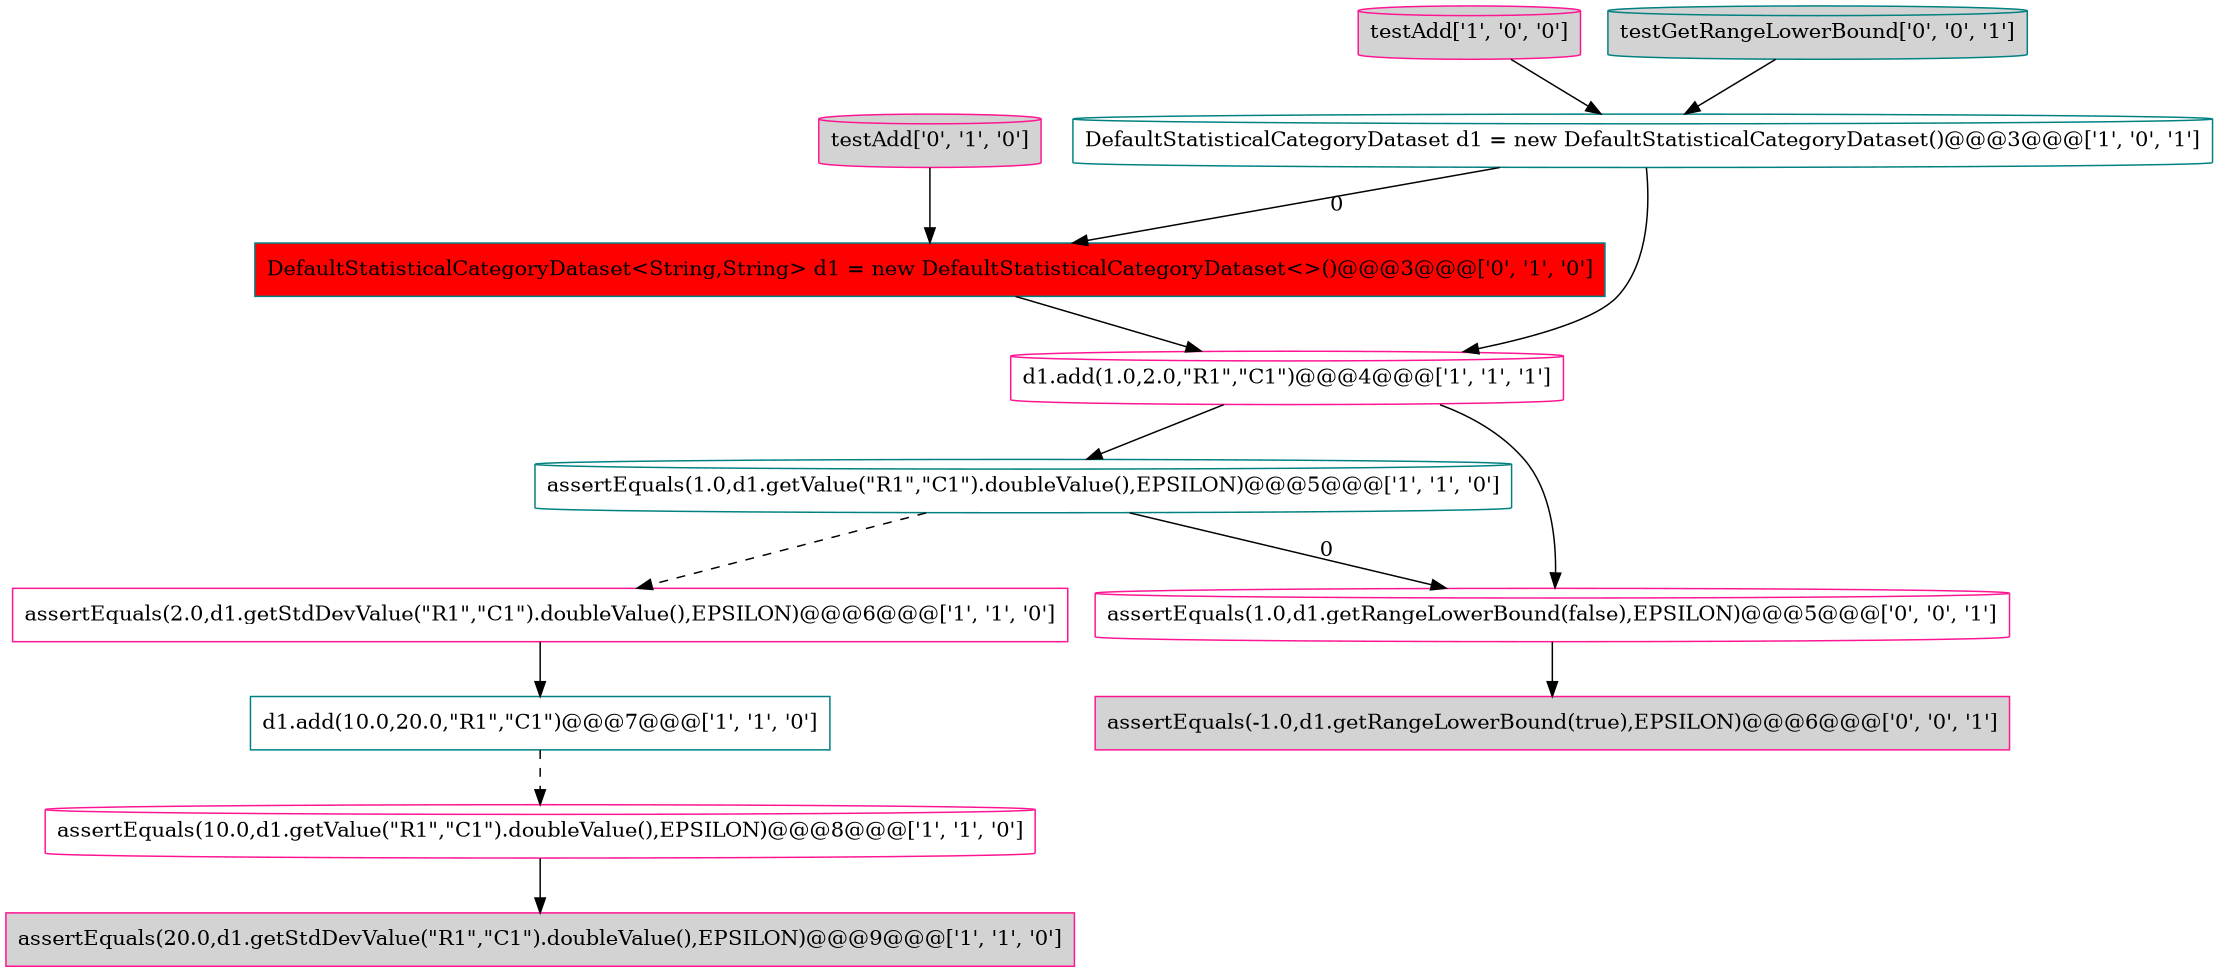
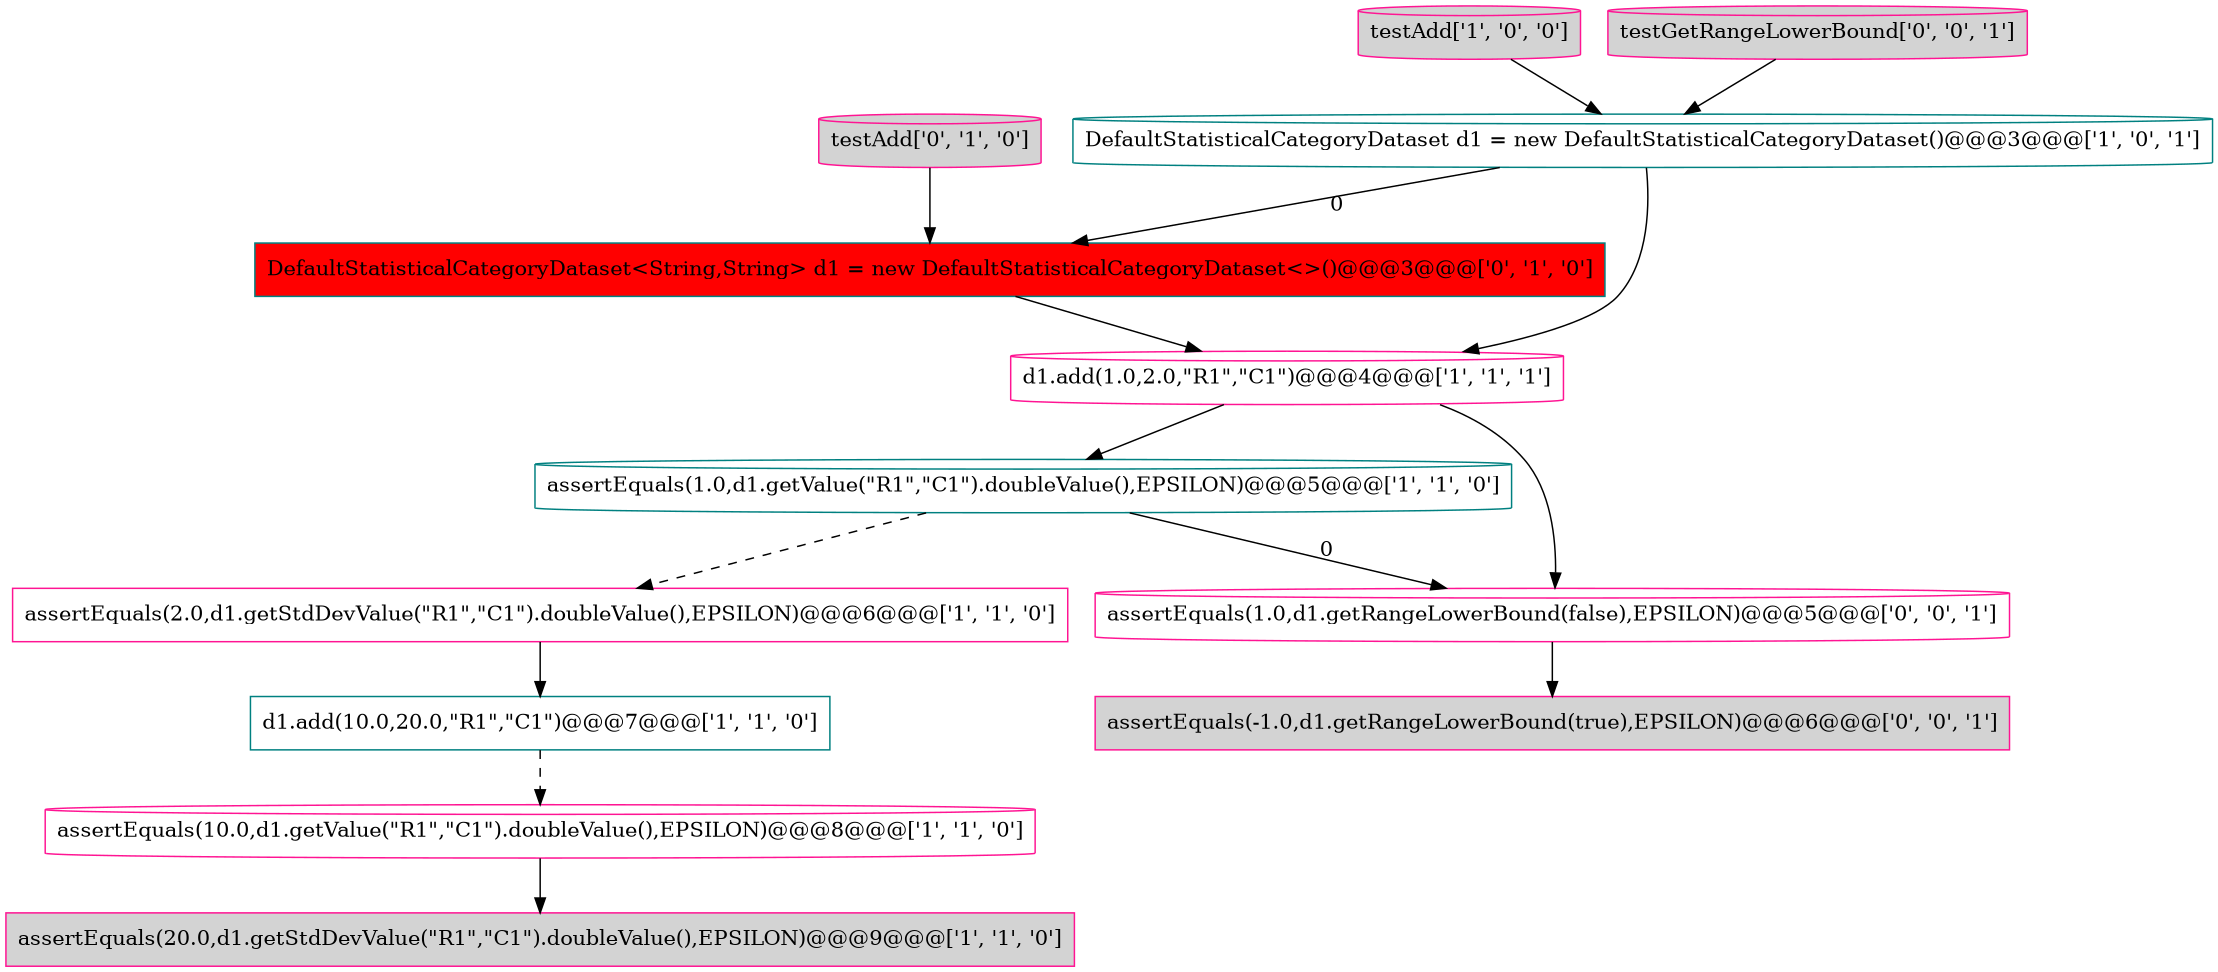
(1818, 33) -> (1818, 33)
